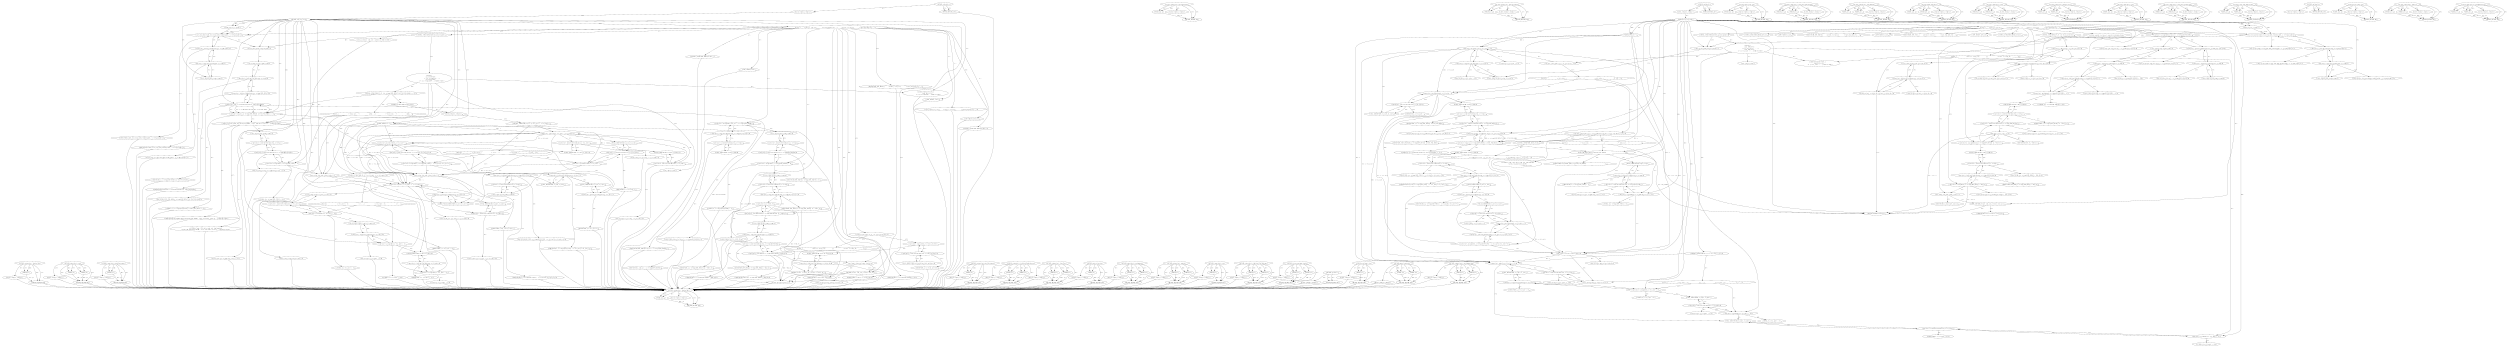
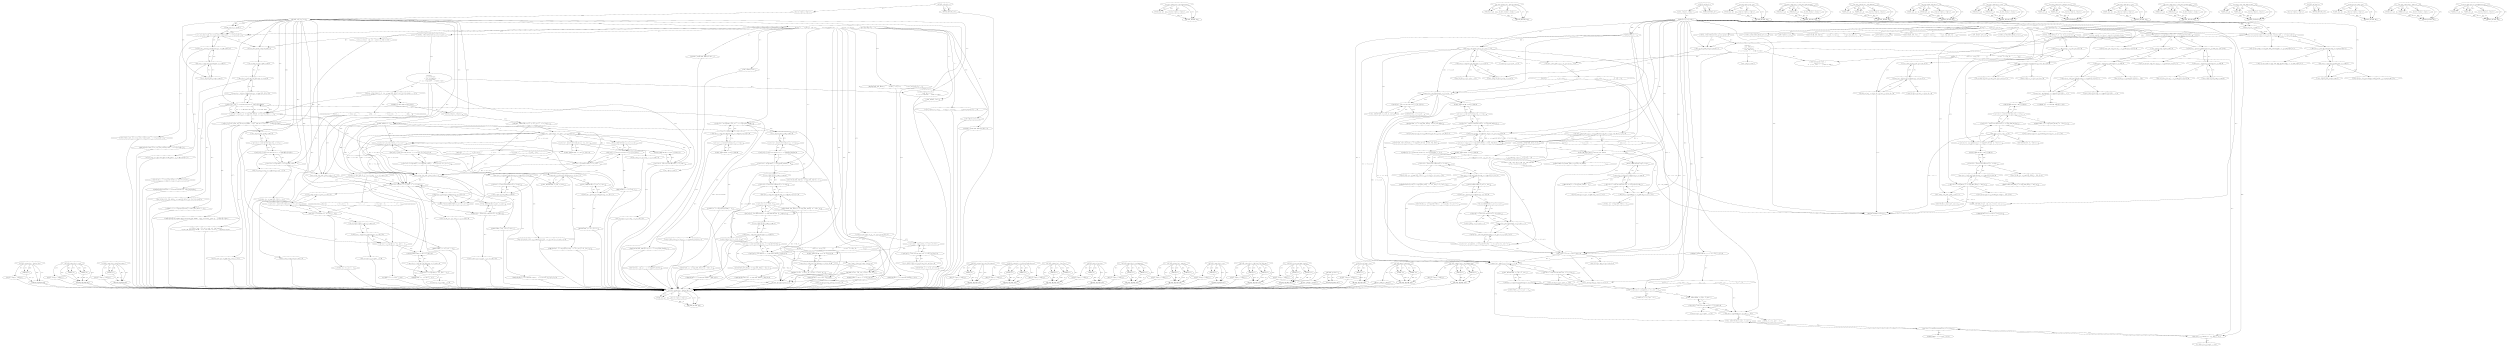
(1521, 55) -> (1515, 58)
